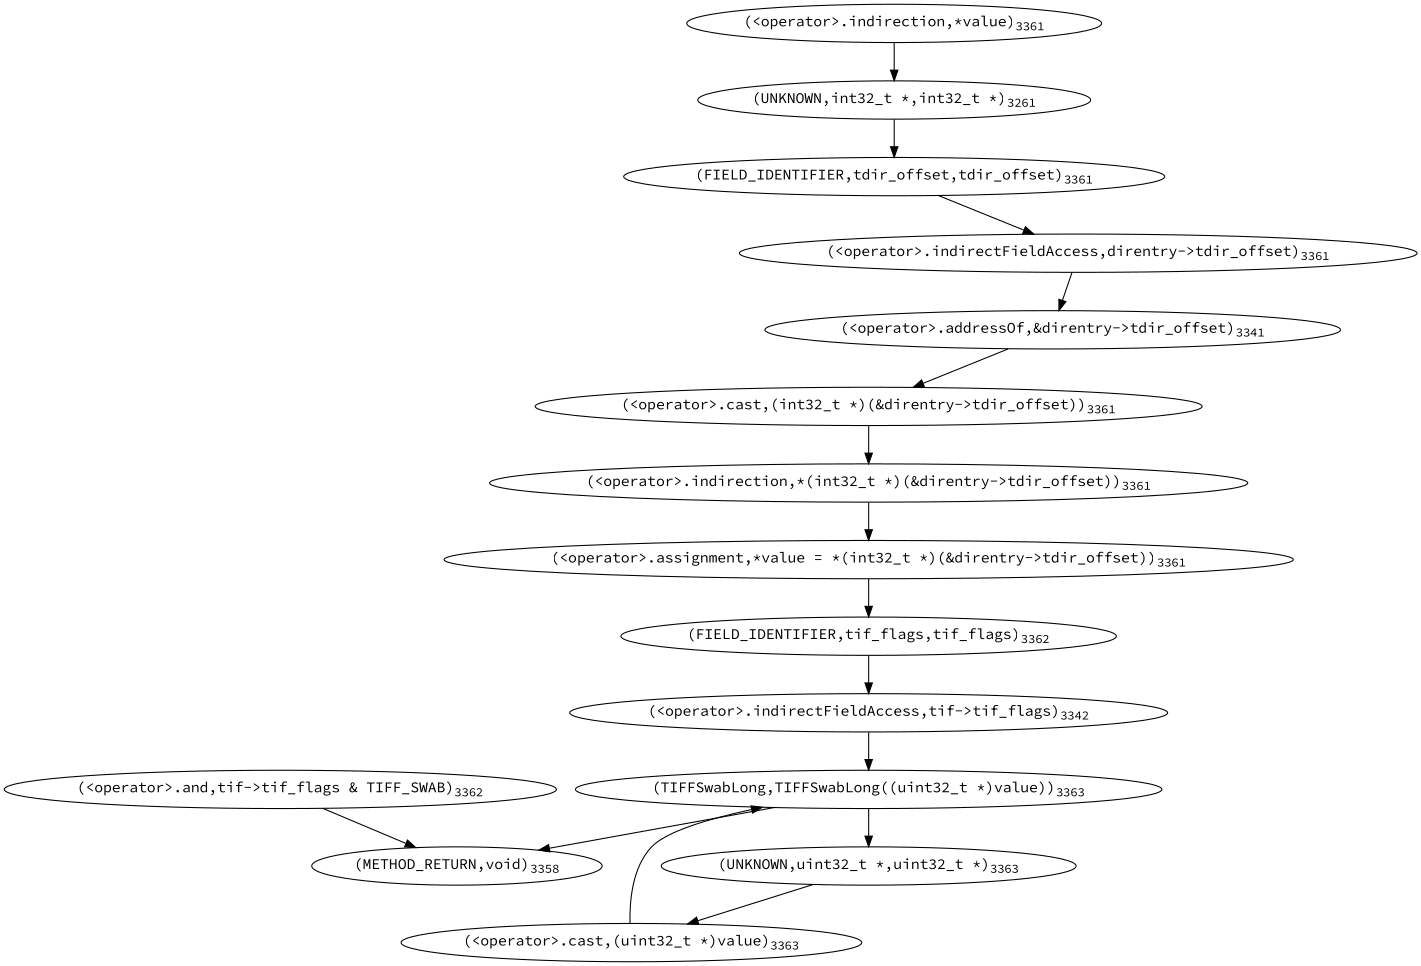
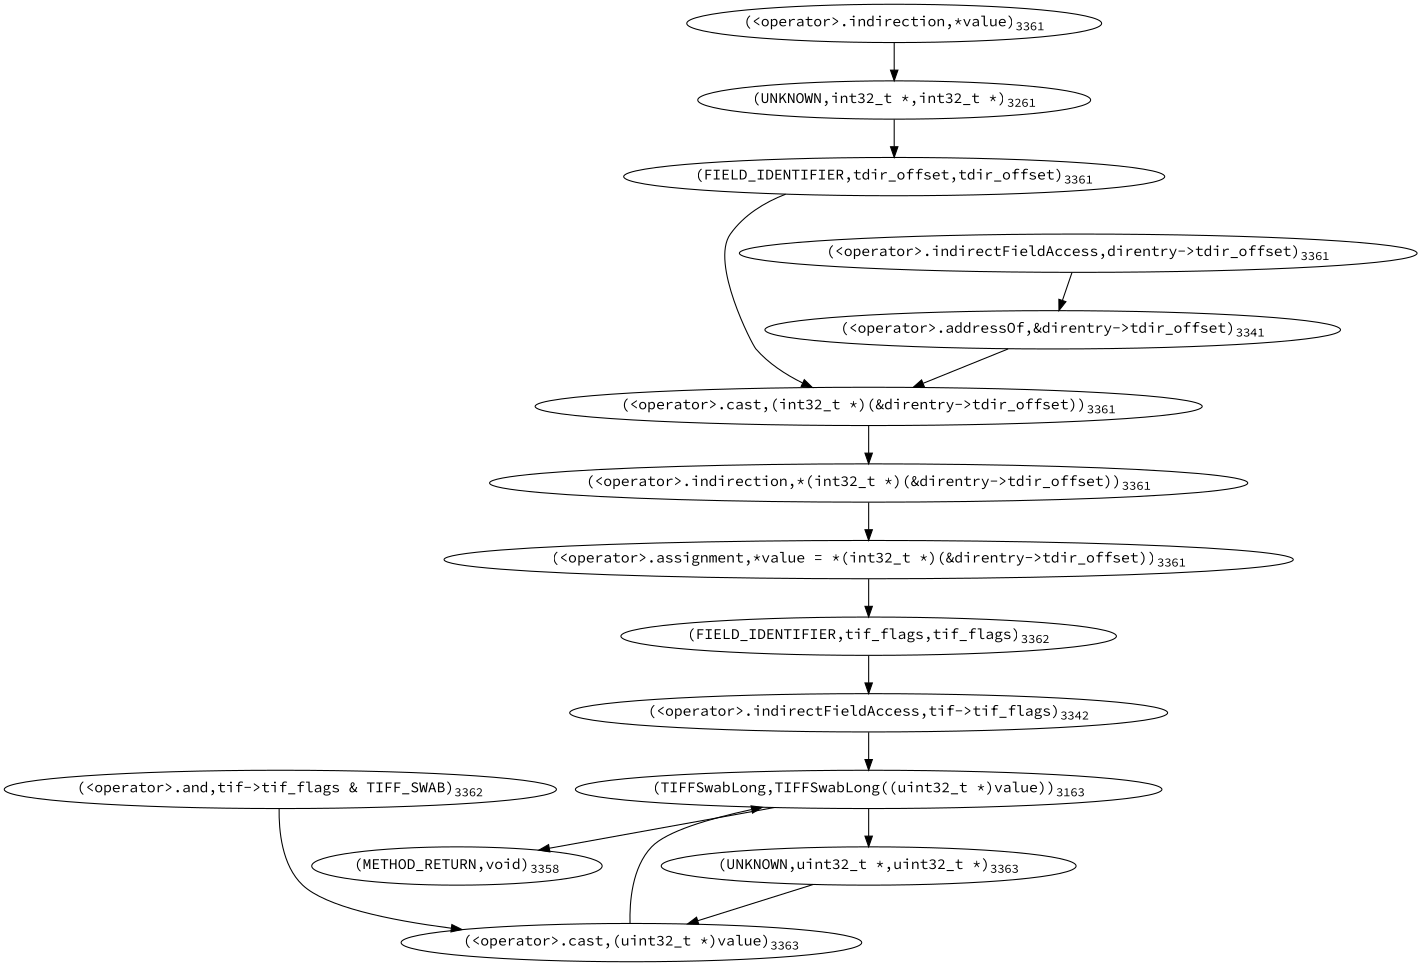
(981, 213) -> (730, 288)
(1071, 788) -> (1071, 788)
(364, 826) -> (335, 903)
